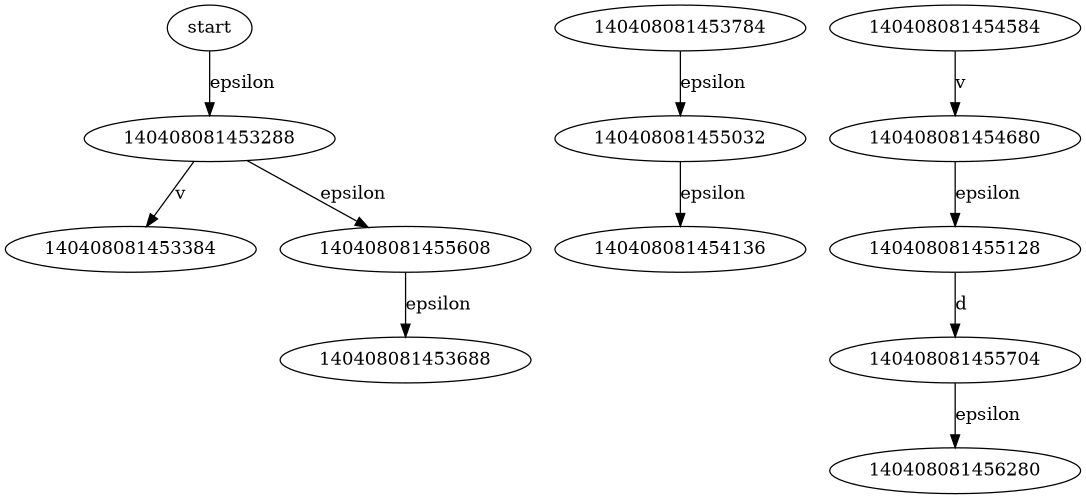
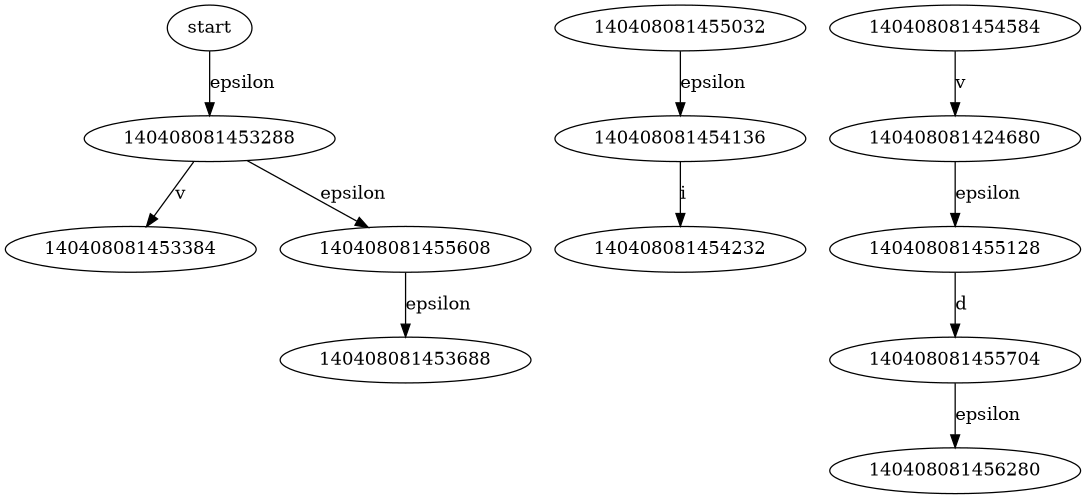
(680, 28) -> none
(955, 139) -> (955, 139)
none -> (680, 249)
